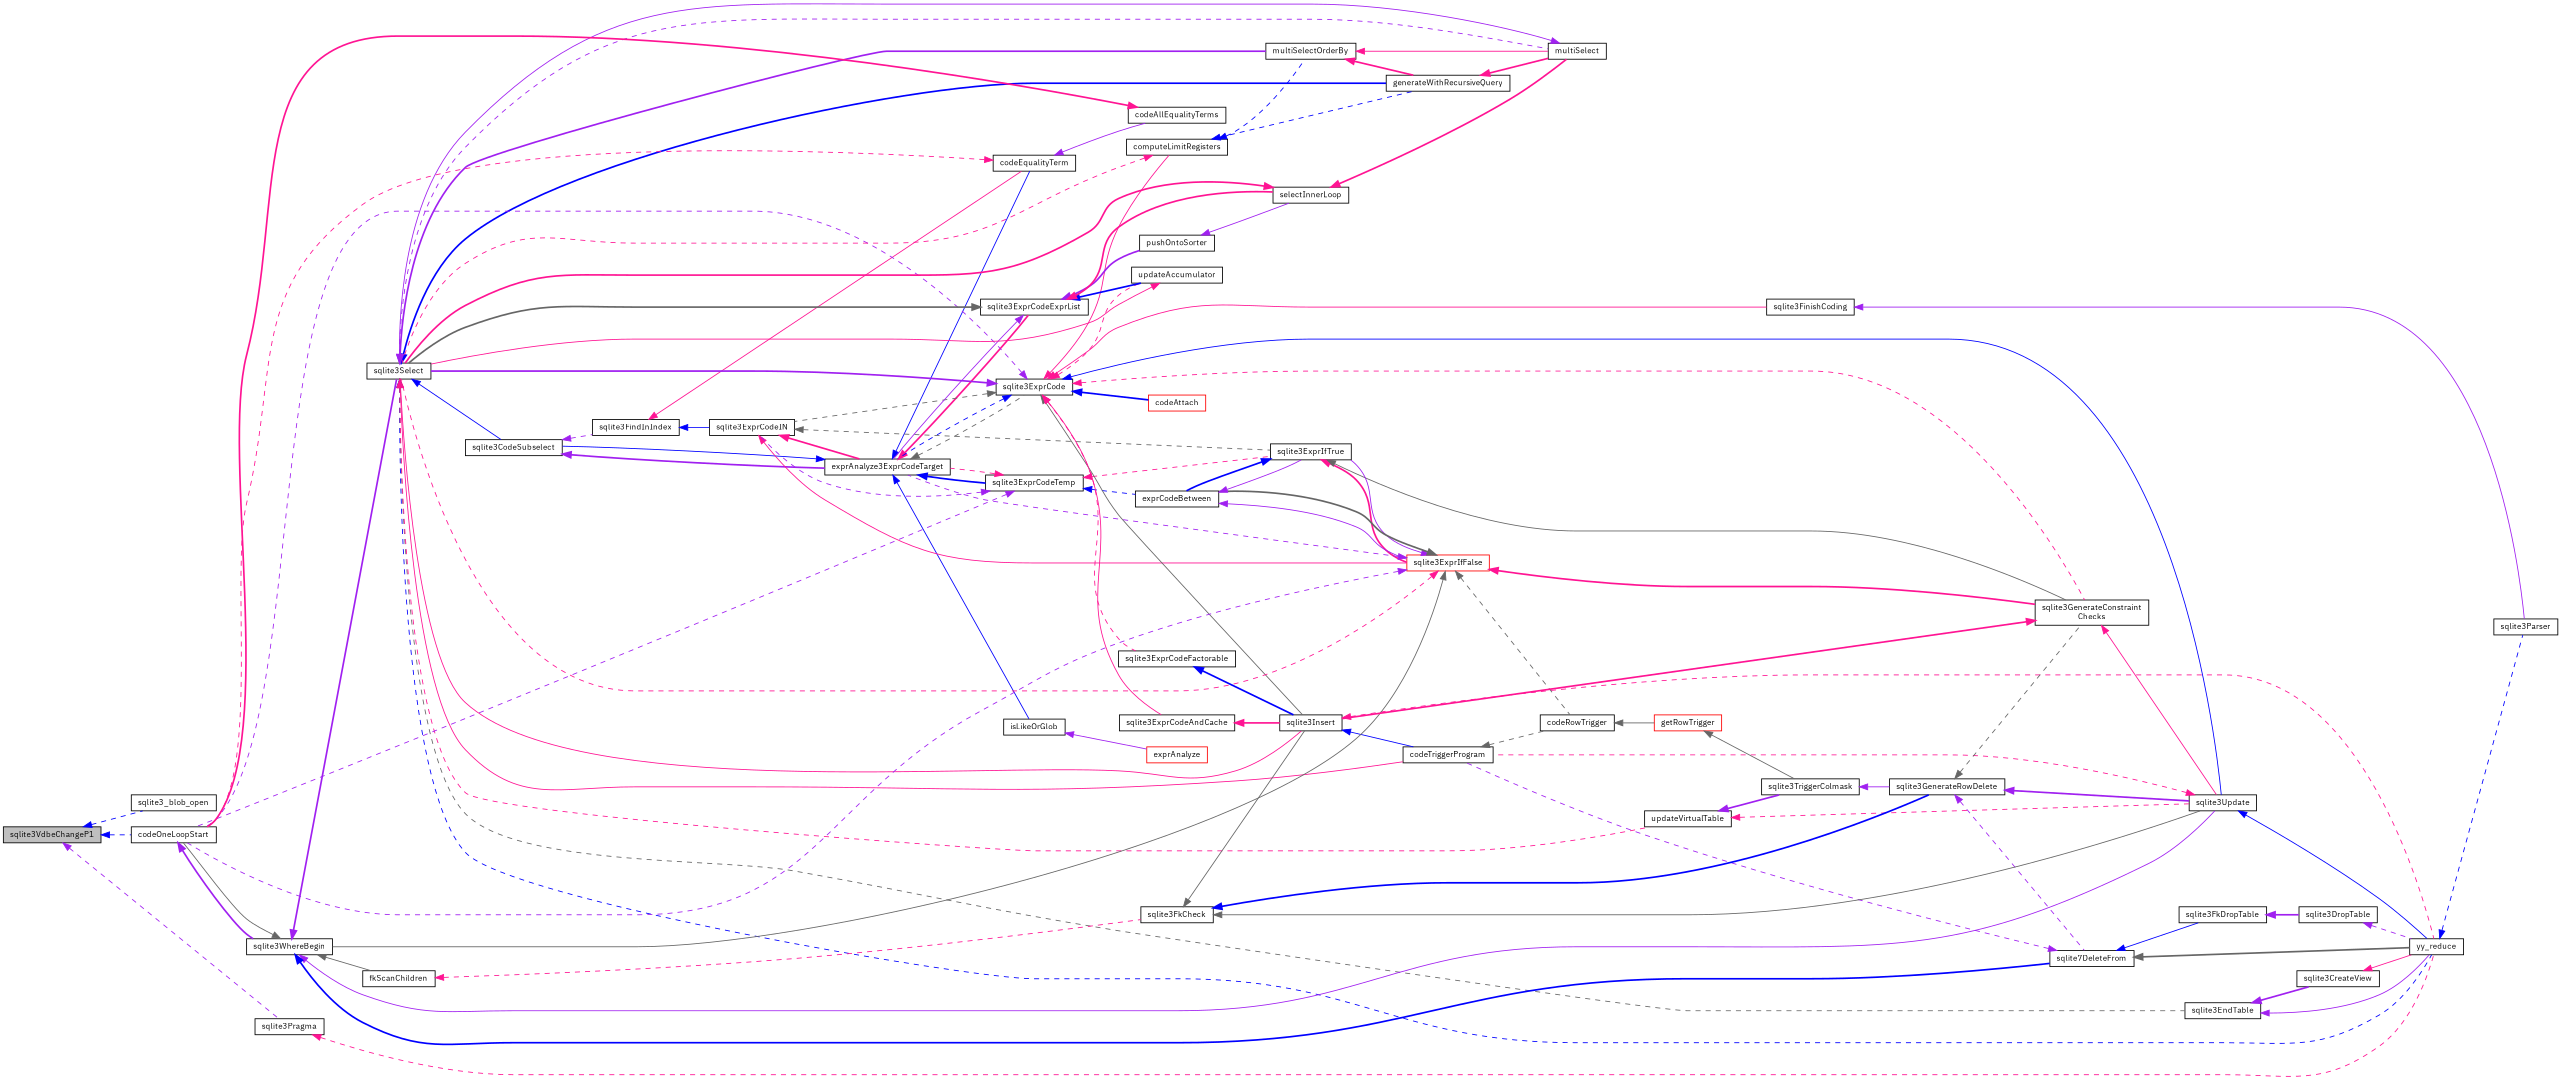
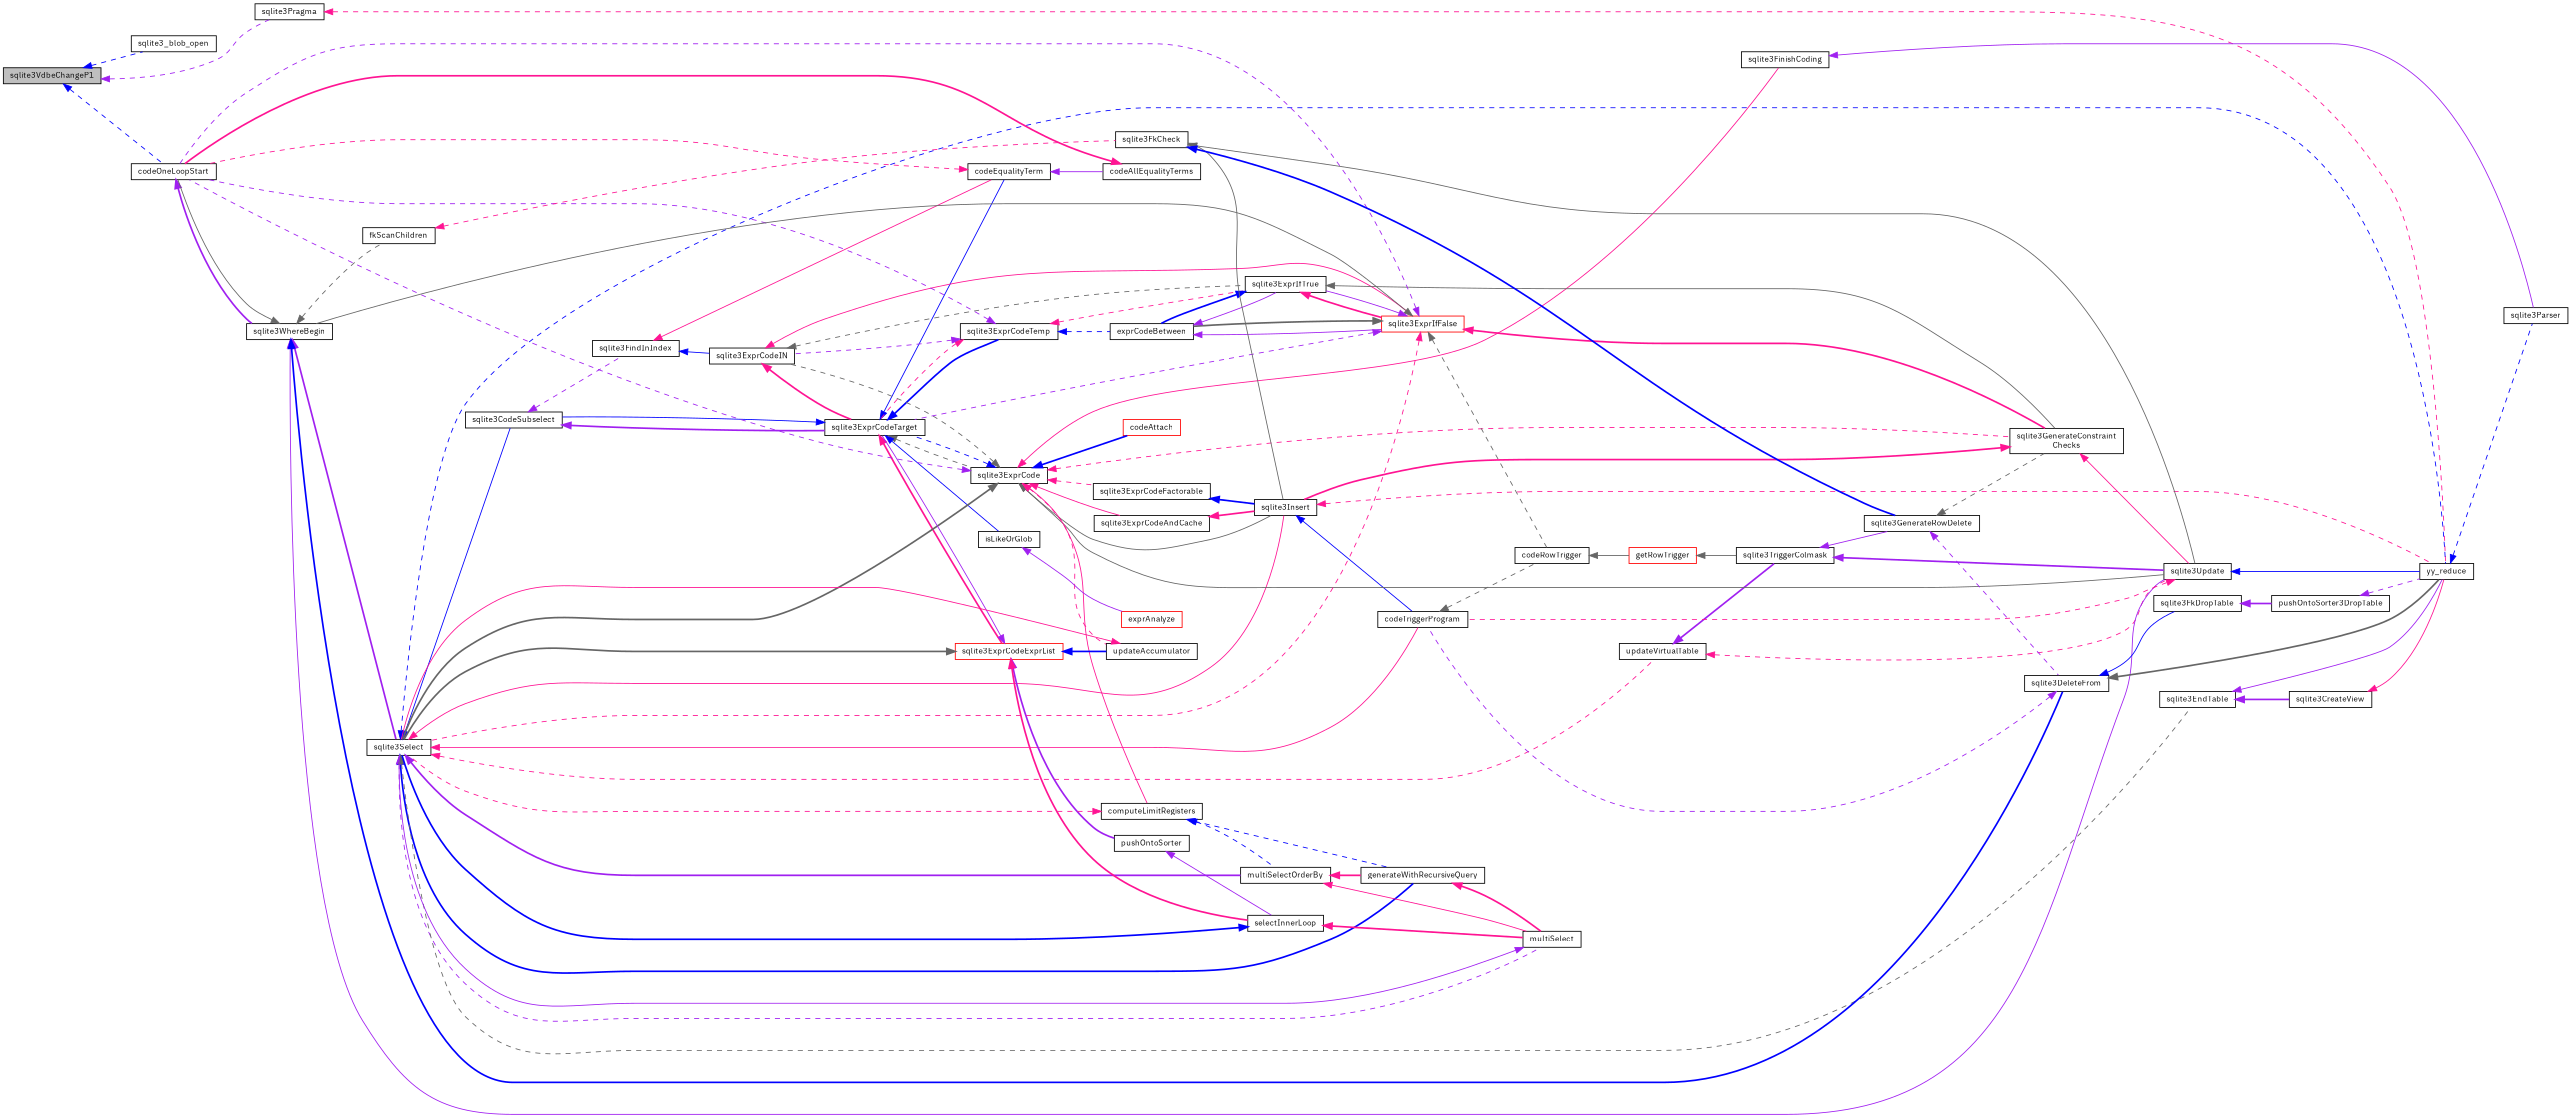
(833, 275) -> (777, 939)
(1034, 307) -> (1009, 651)
(1795, 339) -> (1579, 587)
(709, 371) -> (686, 619)
(888, 467) -> (875, 428)
(2101, 796) -> (2003, 564)
(2338, 915) -> (2331, 603)
(2092, 959) -> (2067, 683)
(348, 964) -> (339, 277)
